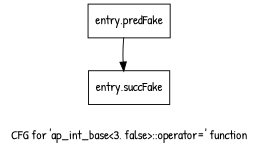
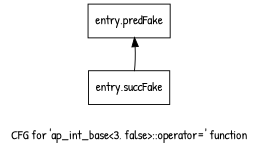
(123, 50) -> (135, 59)
